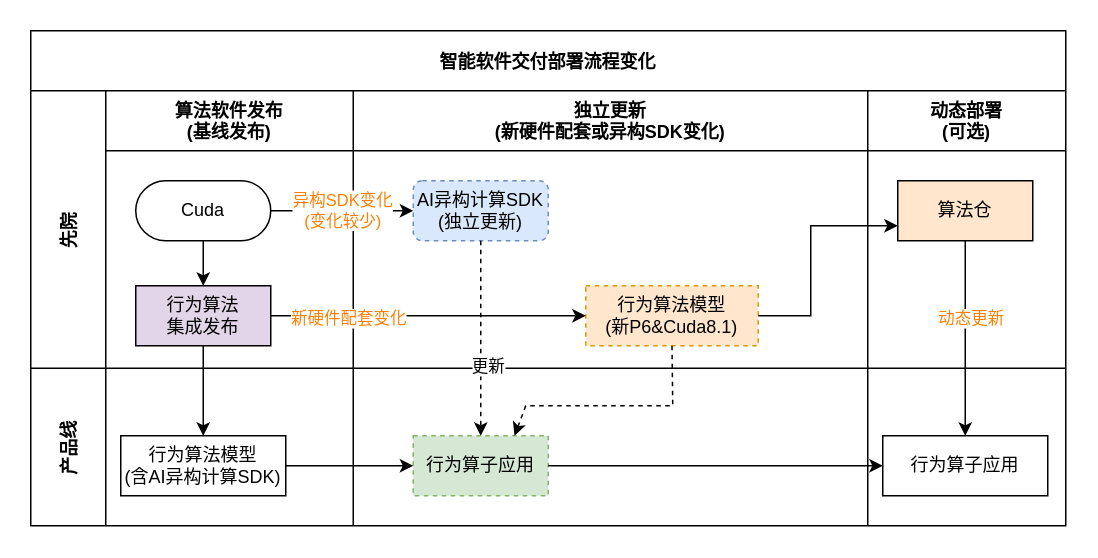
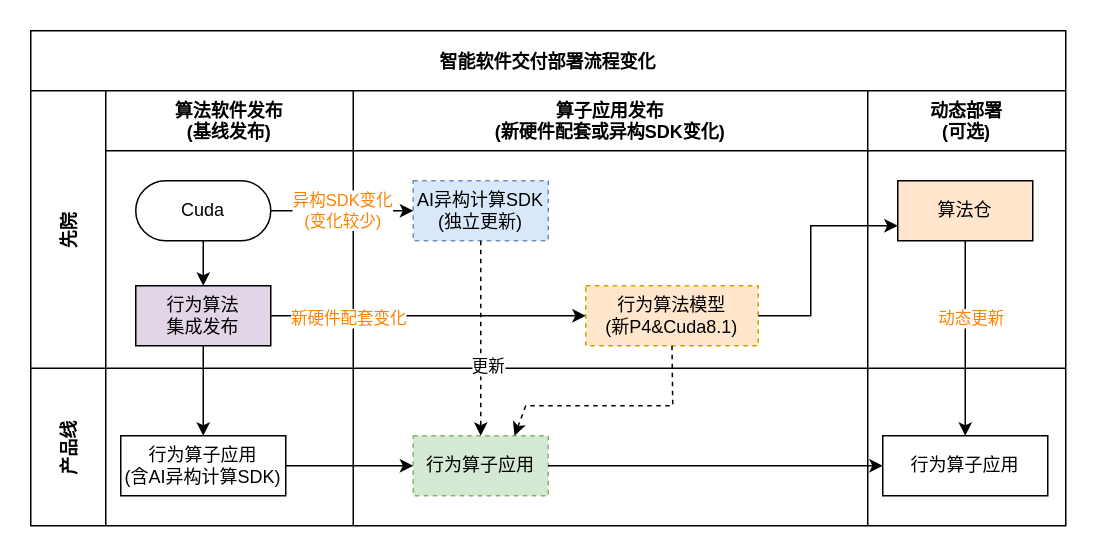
(610, 111) -> (610, 111)
(481, 211) -> (481, 211)
(672, 316) -> (672, 316)
(203, 466) -> (203, 466)
